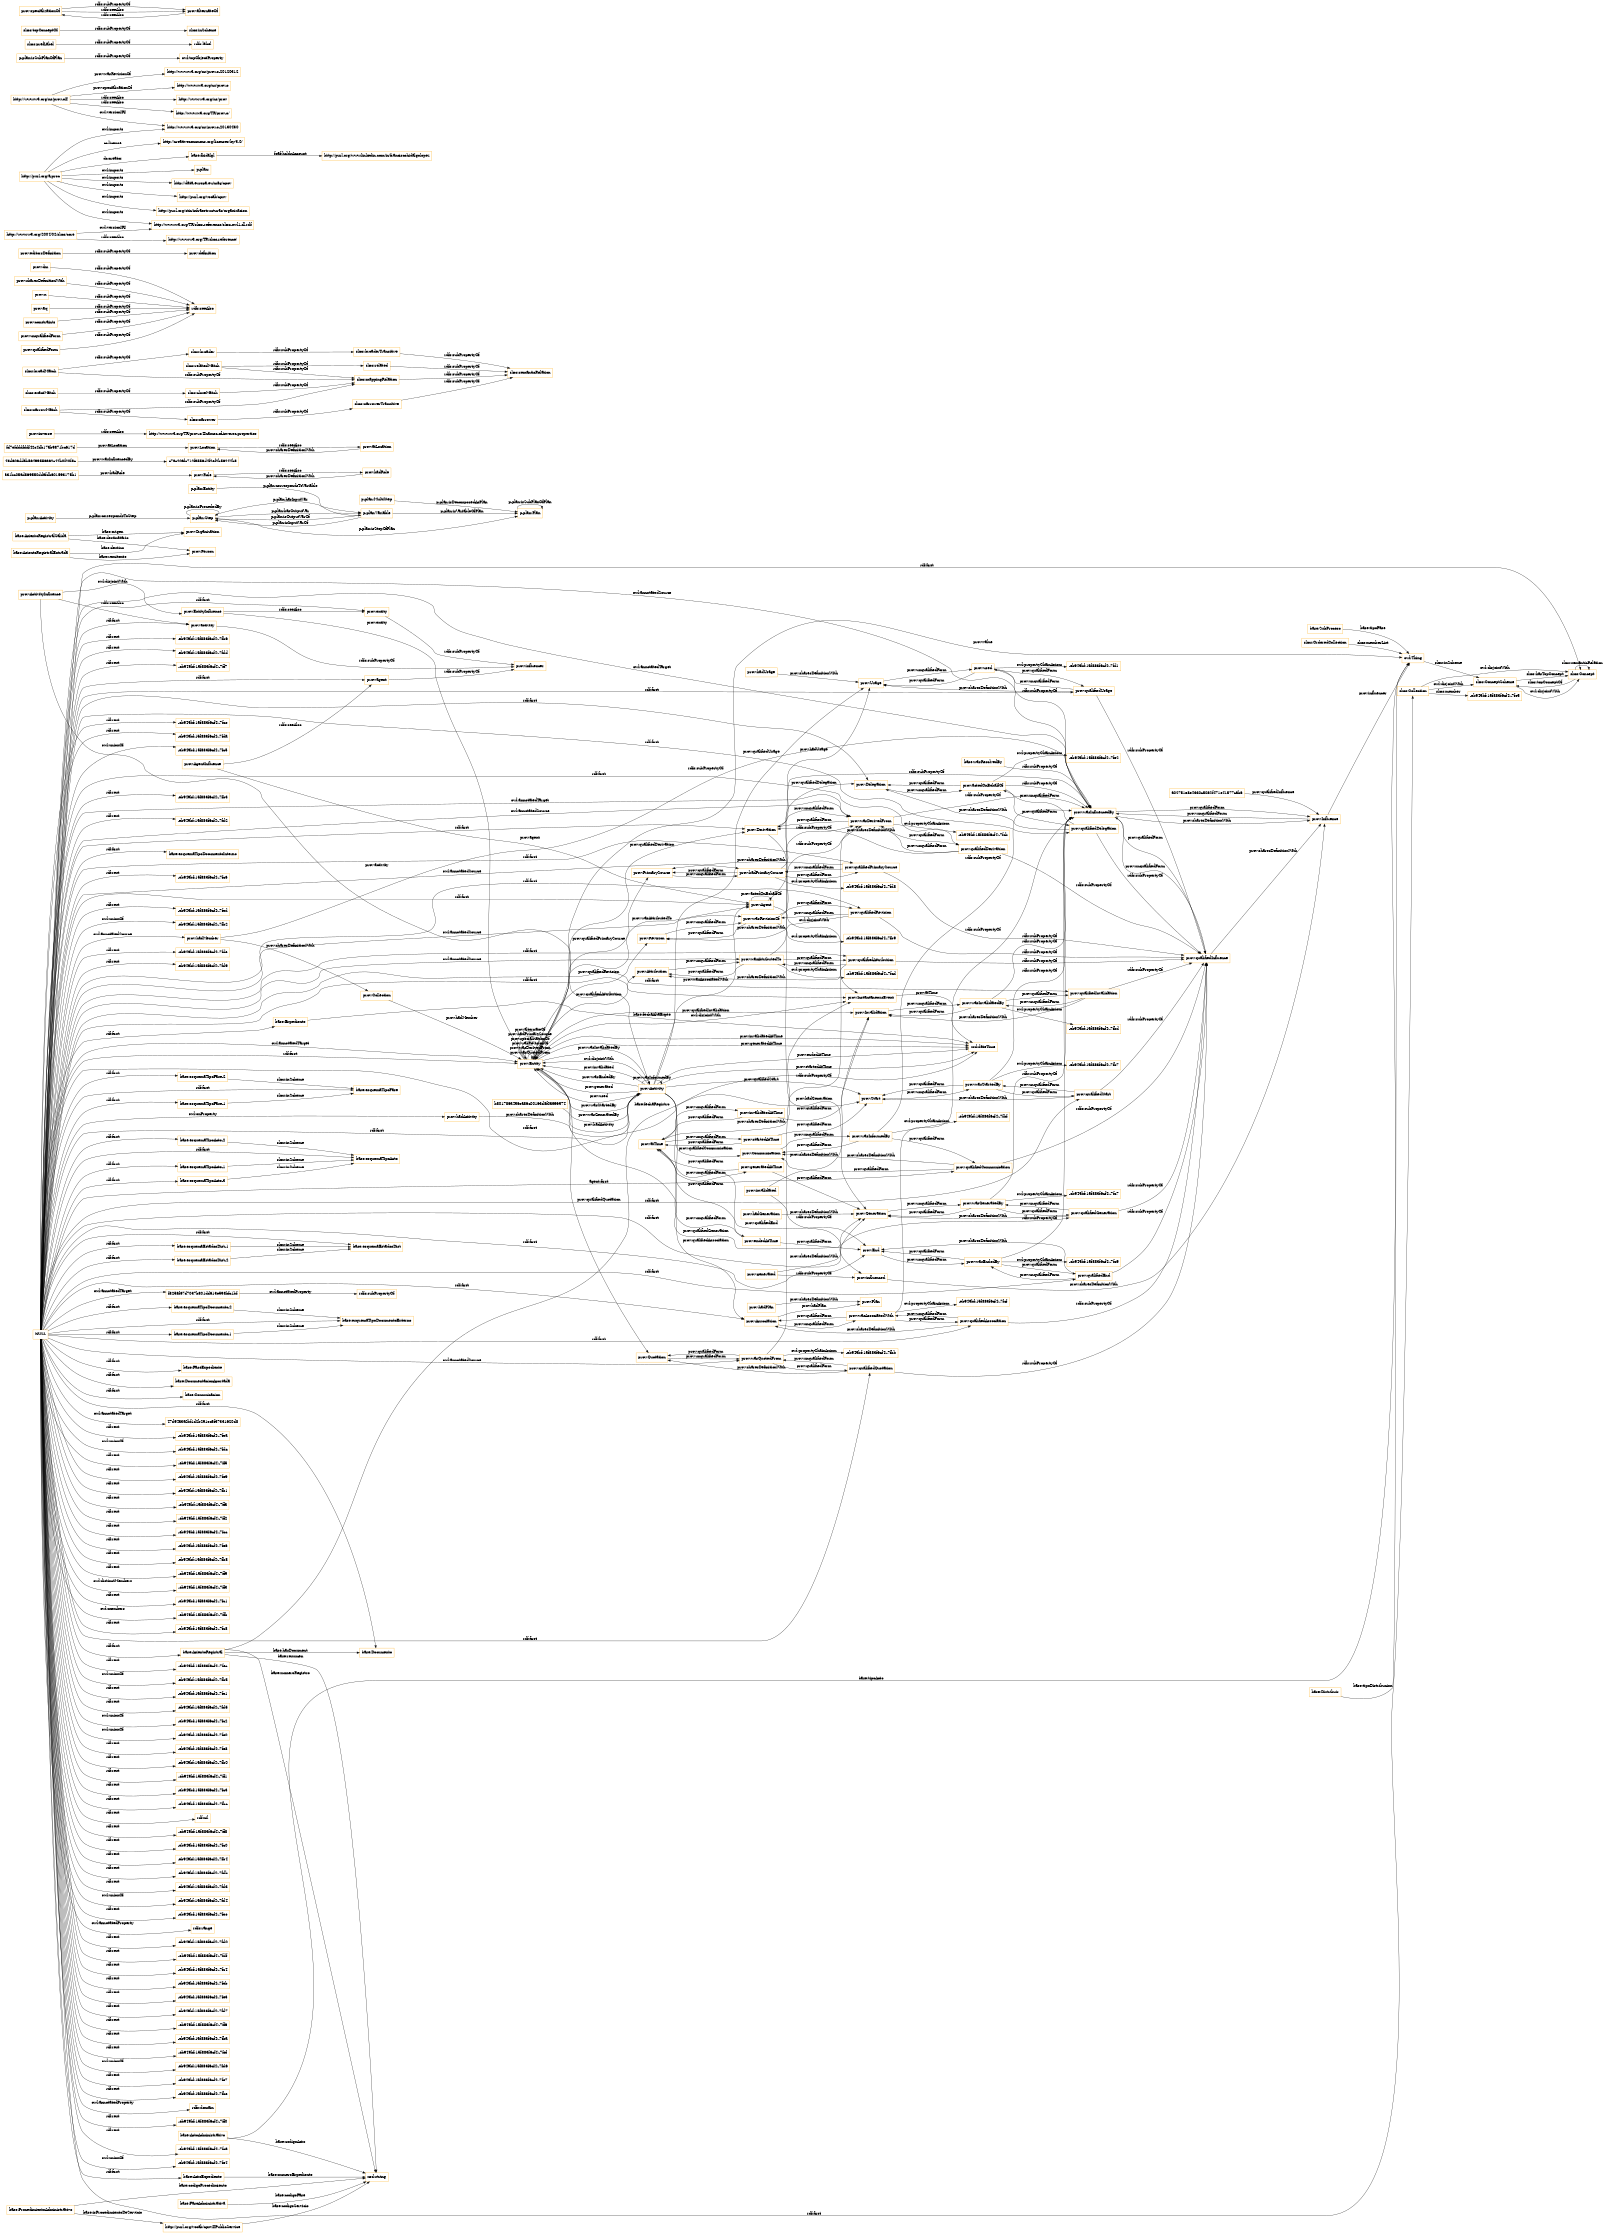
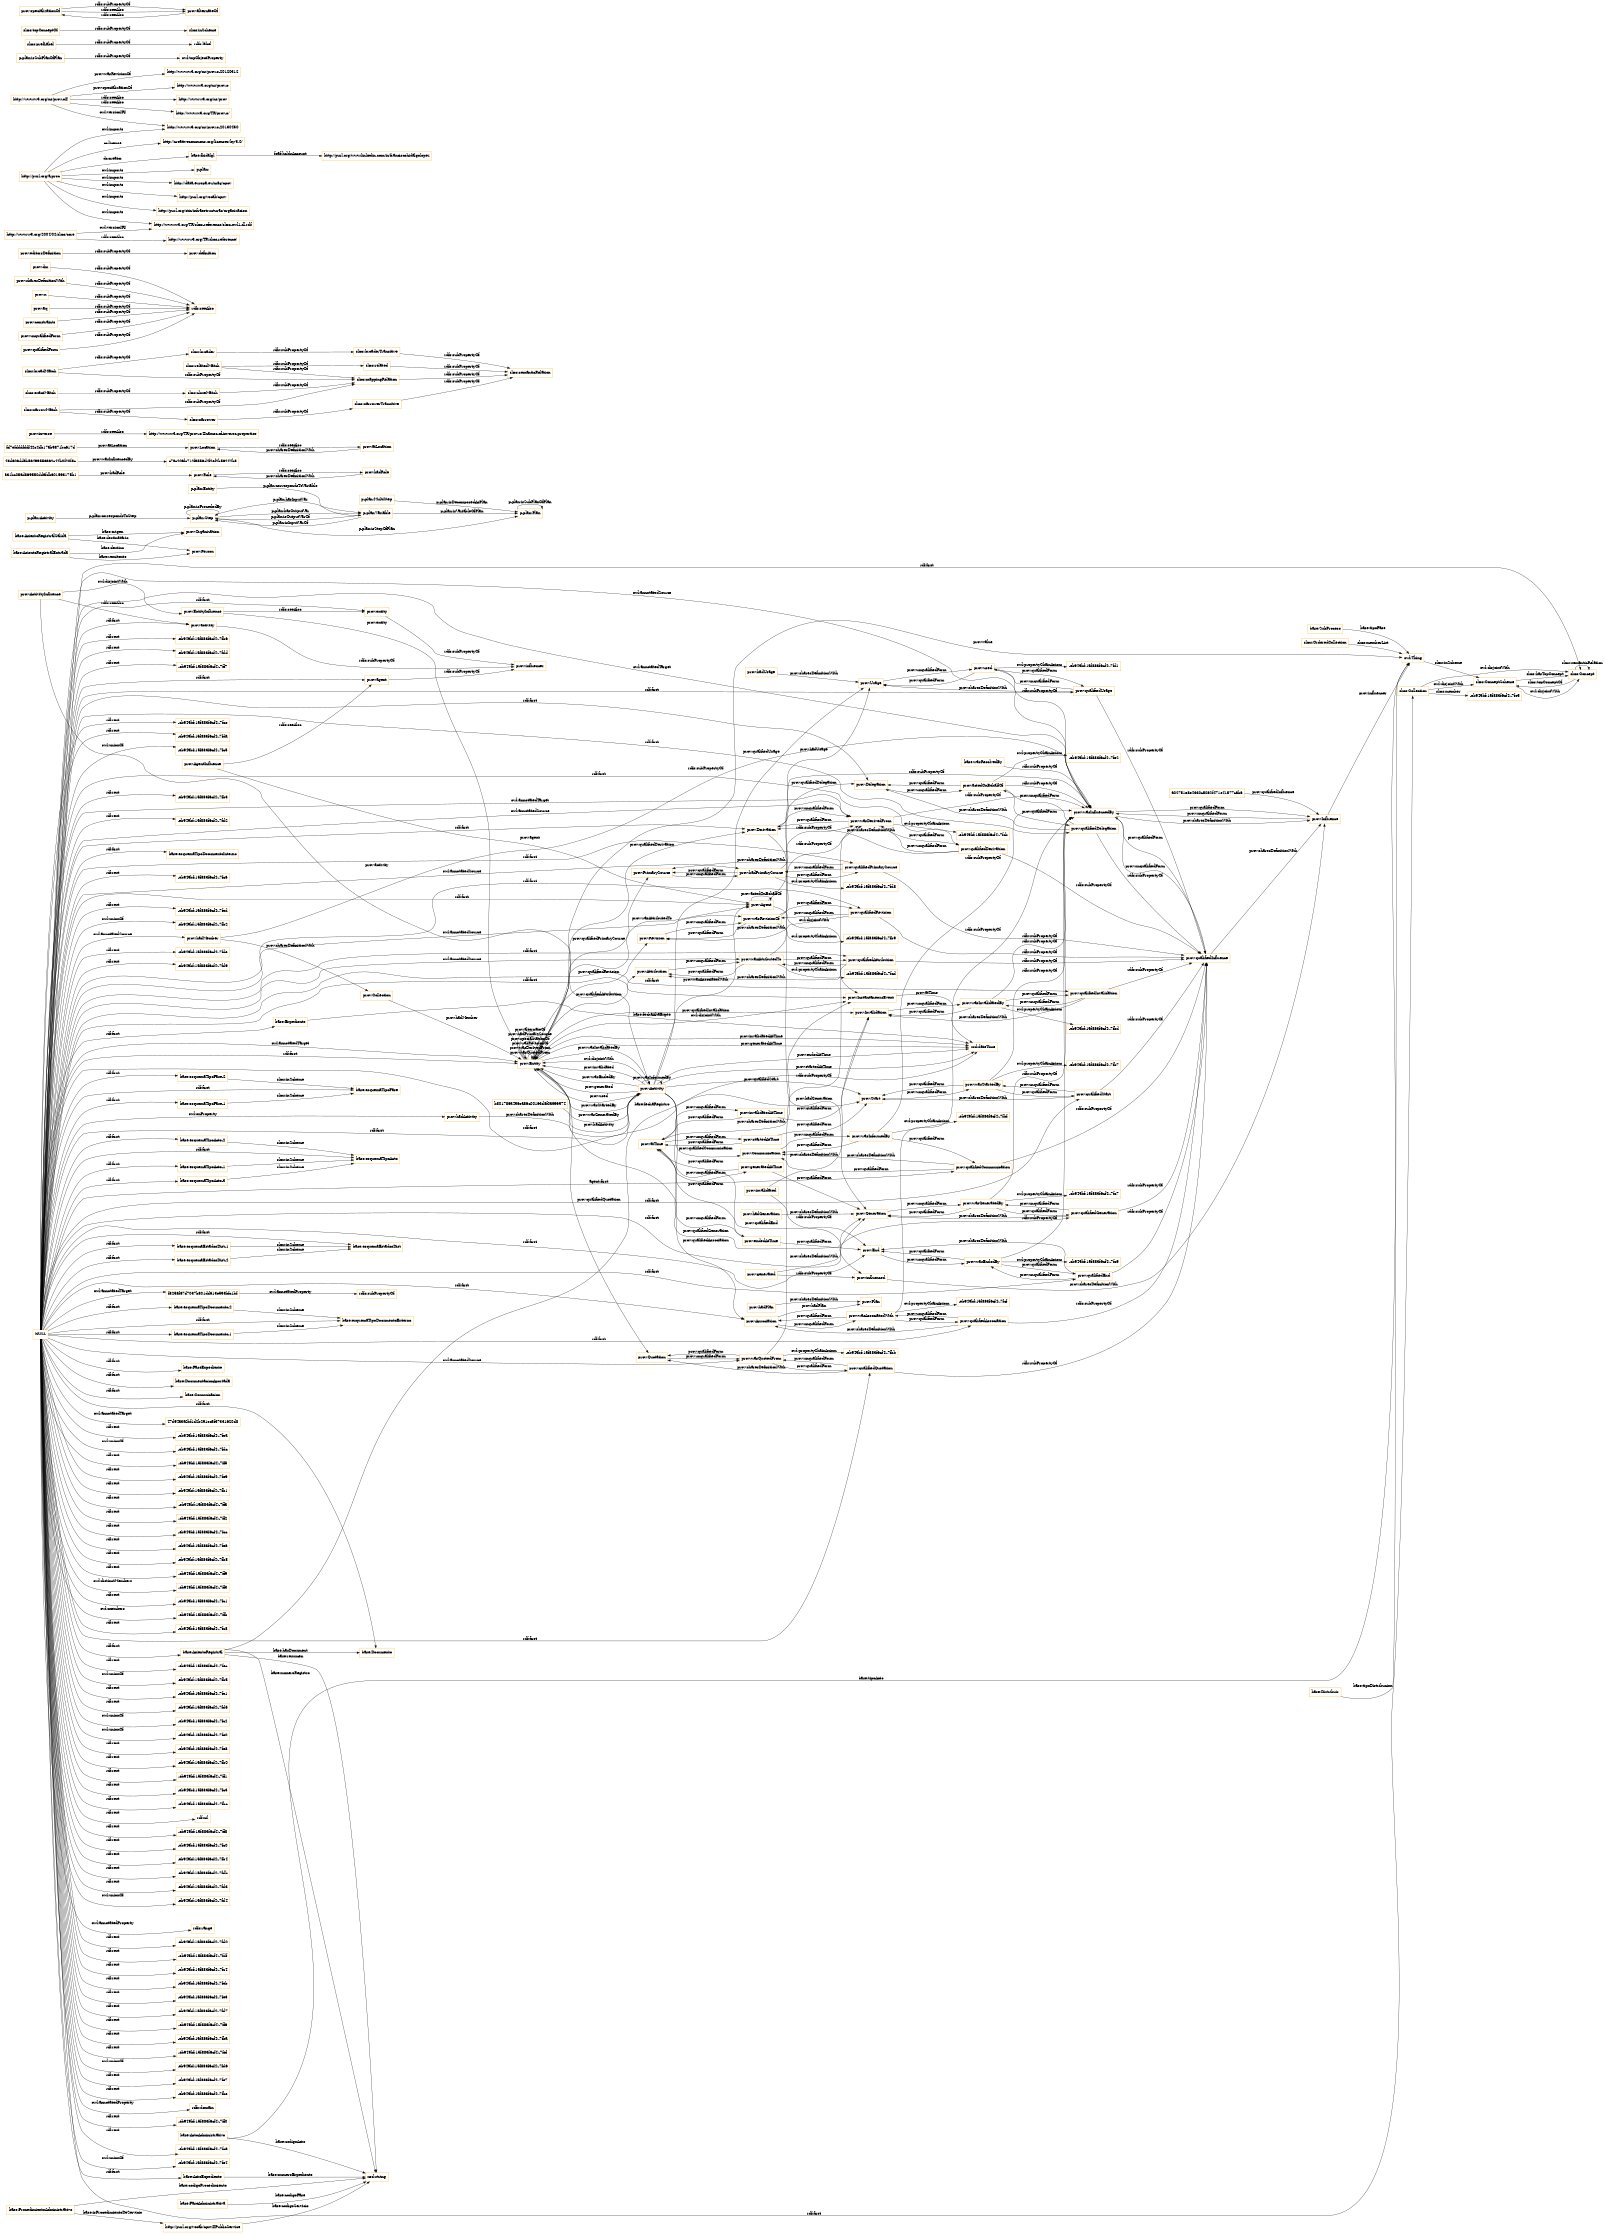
(203, 1915) -> none
